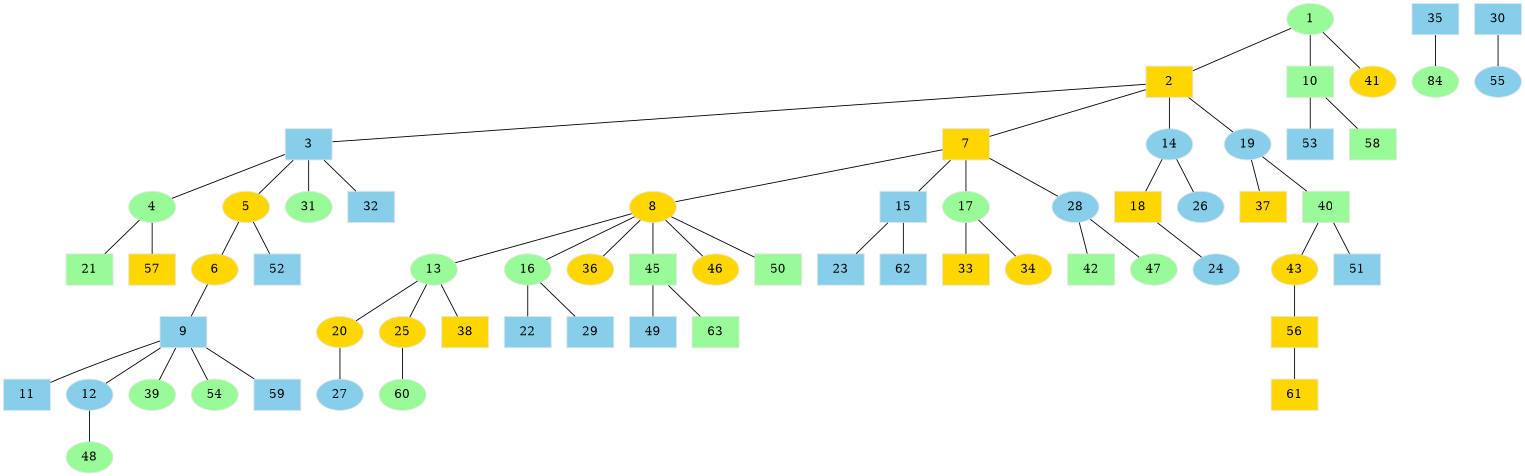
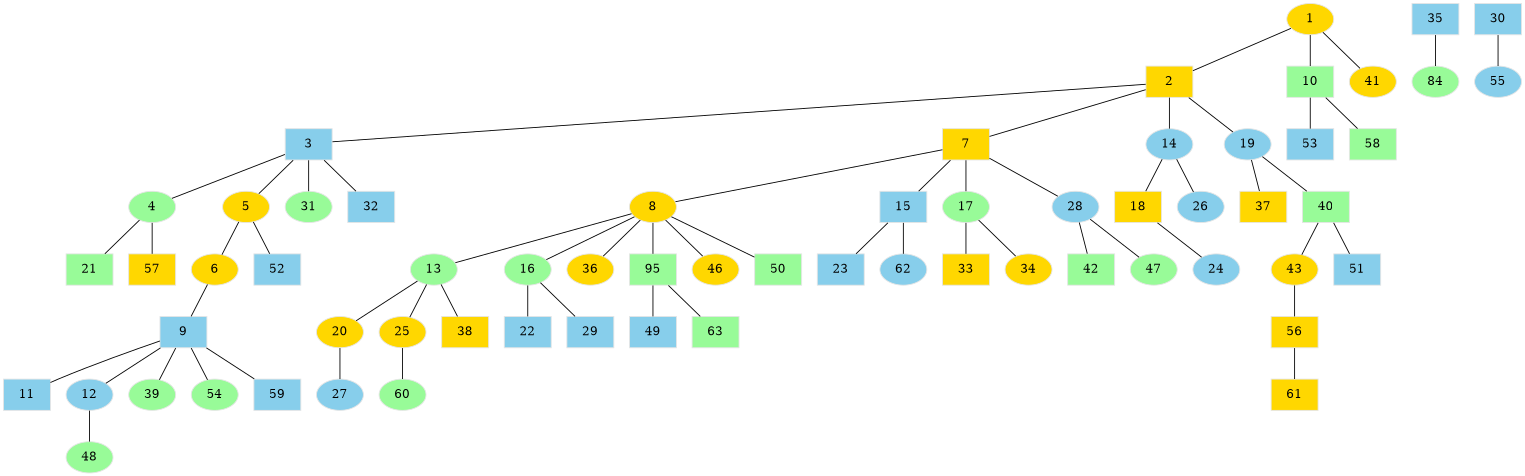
(1310, 19) -> (1310, 19)
(653, 270) -> (653, 270)
(903, 270) -> (903, 270)
